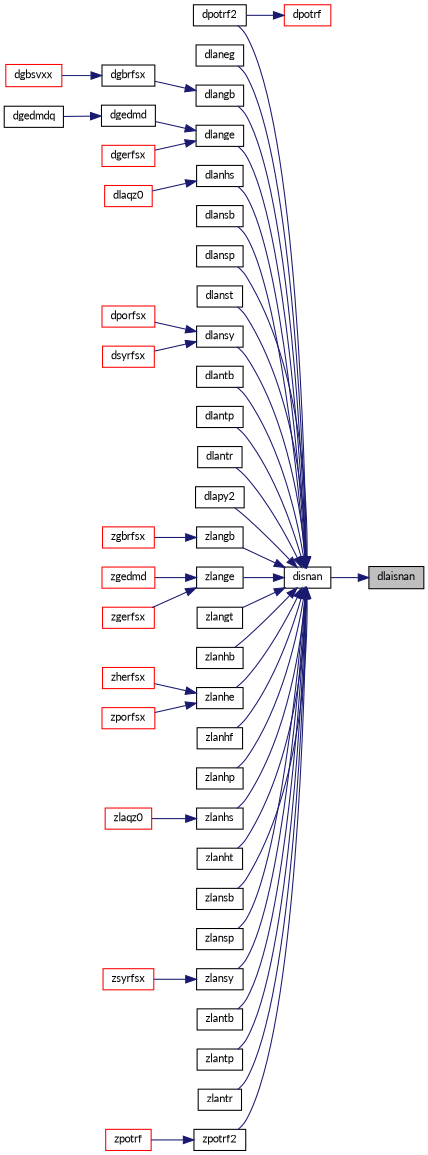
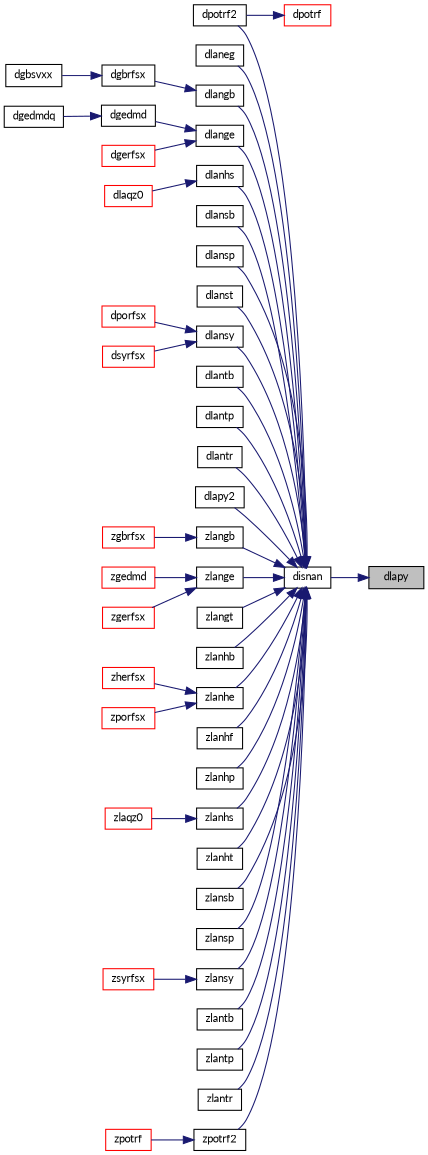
(34, 76) -> (34, 76)
(396, 578) -> (396, 578)
